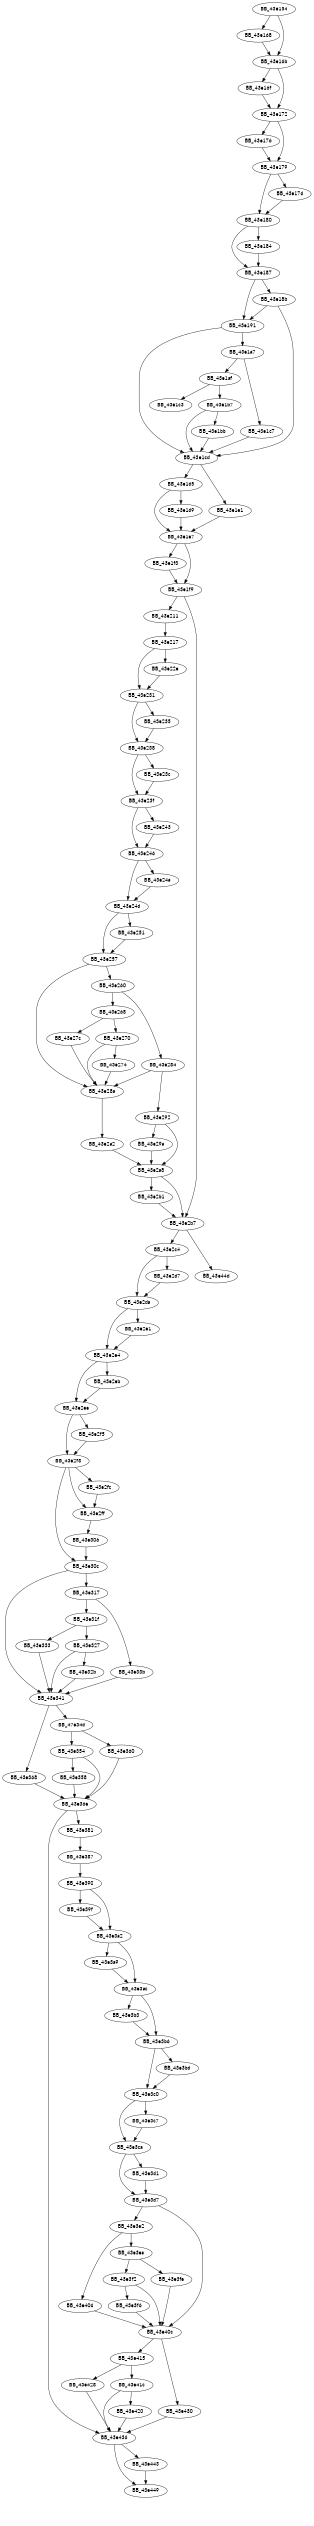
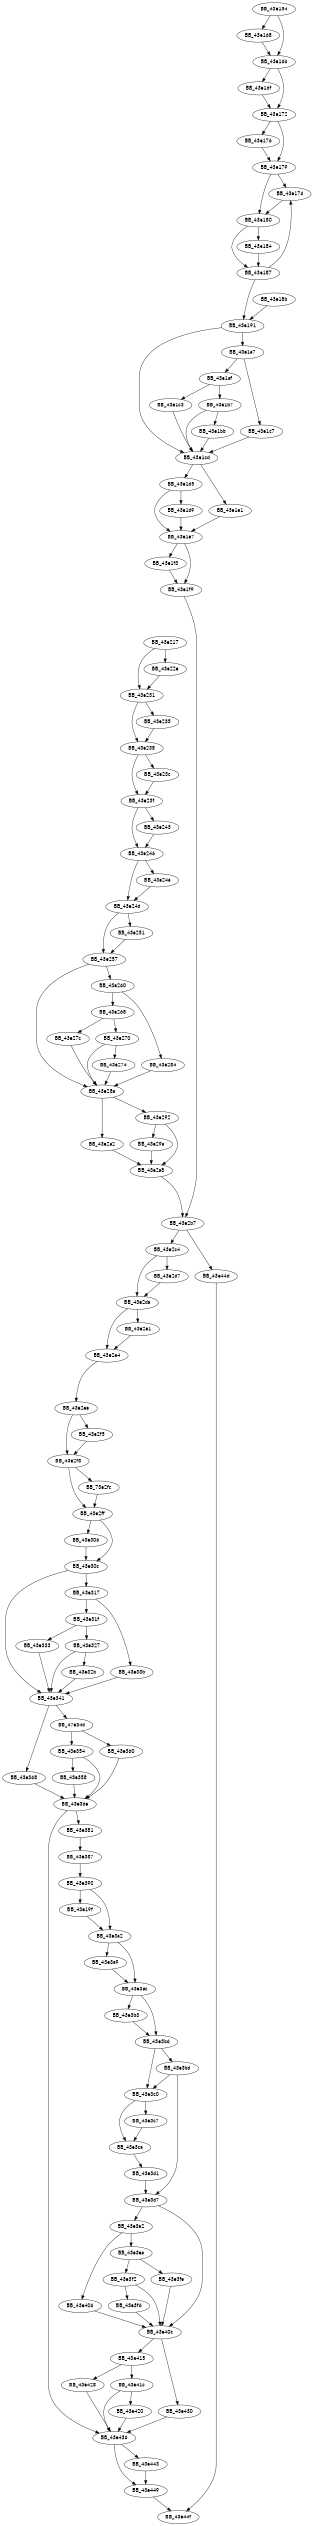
(265, 285) -> (288, 239)
(293, 406) -> (181, 431)
(165, 616) -> none
(160, 1090) -> (128, 1104)
(151, 1197) -> none
(107, 1382) -> none
(99, 1488) -> (99, 1488)
(56, 1515) -> (112, 1540)
(80, 1910) -> (80, 1910)
(120, 2175) -> (177, 2137)
none -> (178, 2517)
